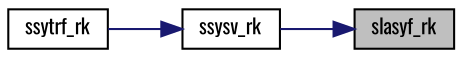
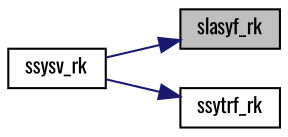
(135, 29) -> (133, 86)
